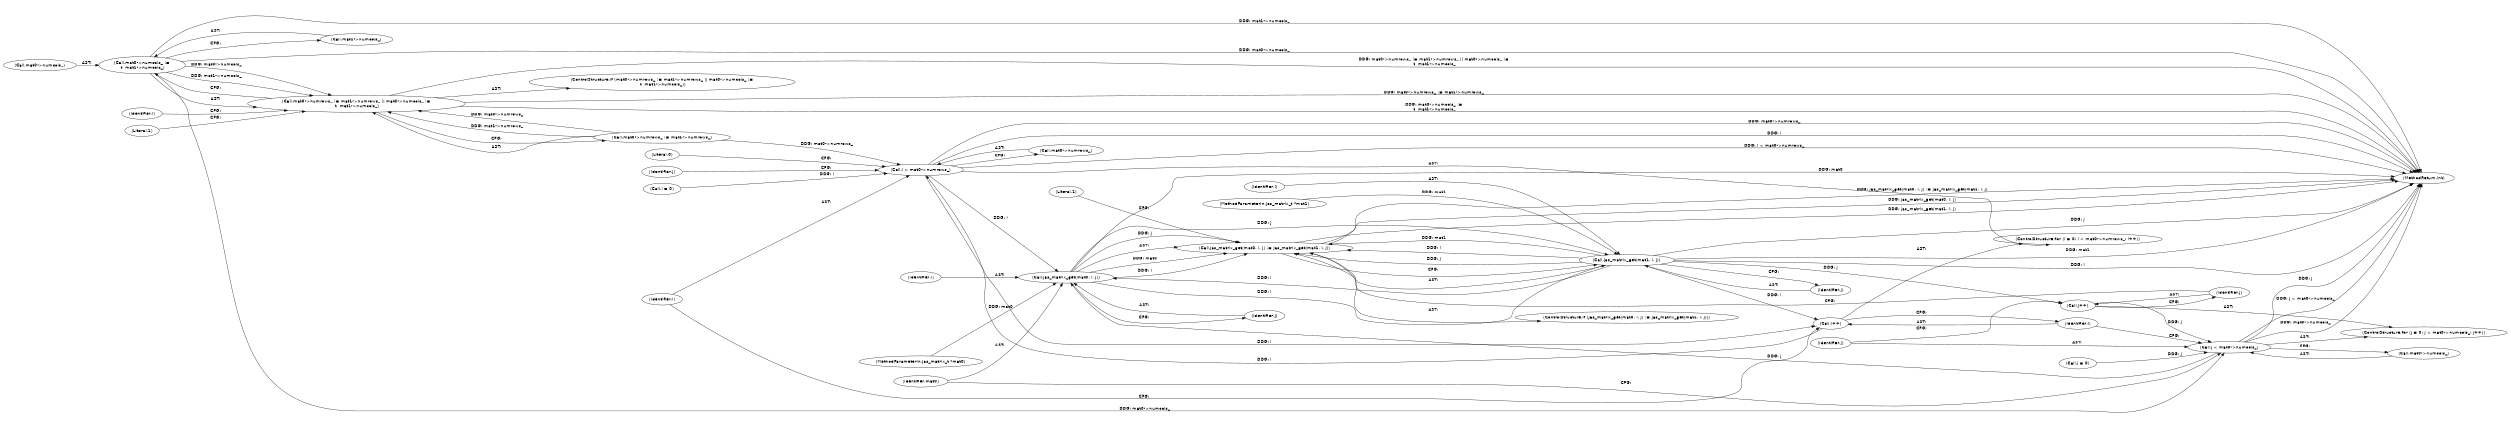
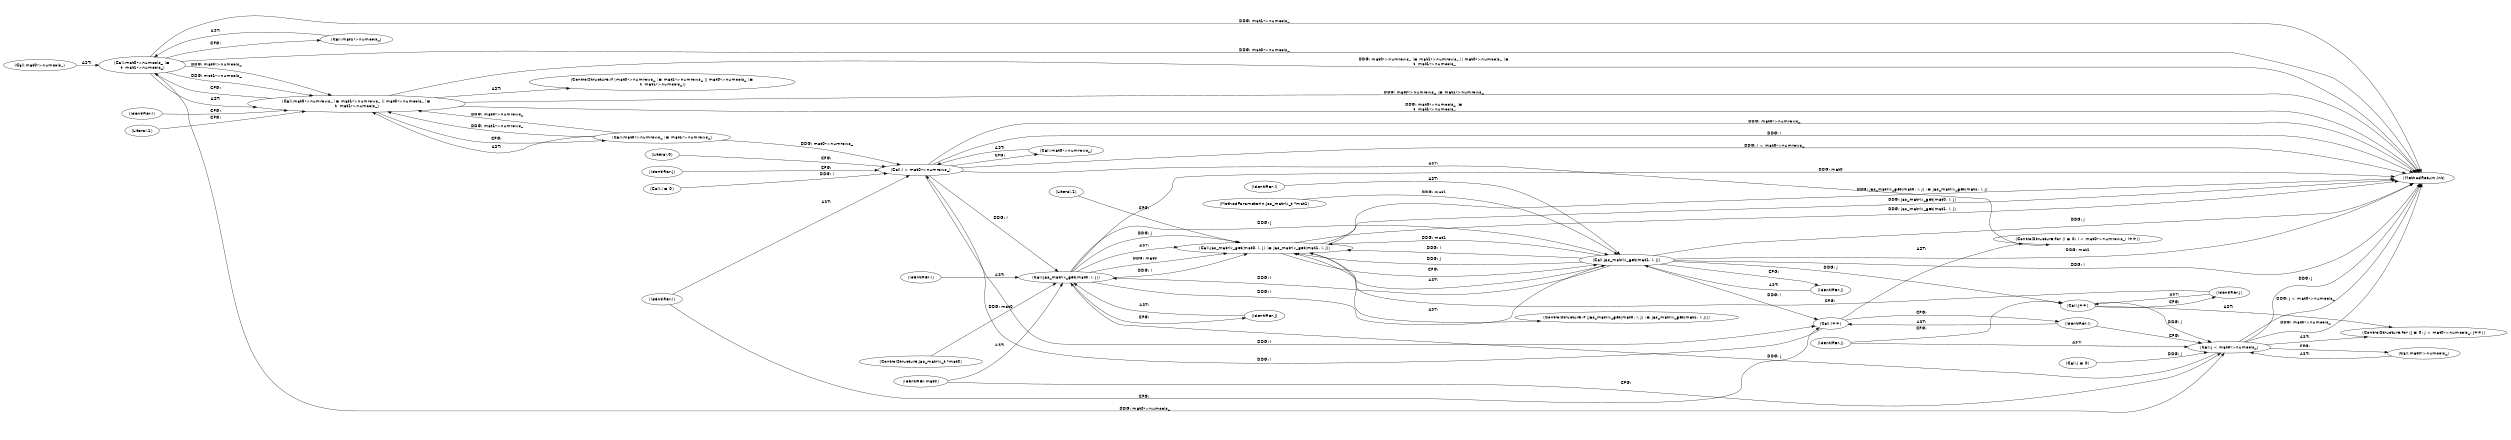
(921, 362) -> (921, 362)
